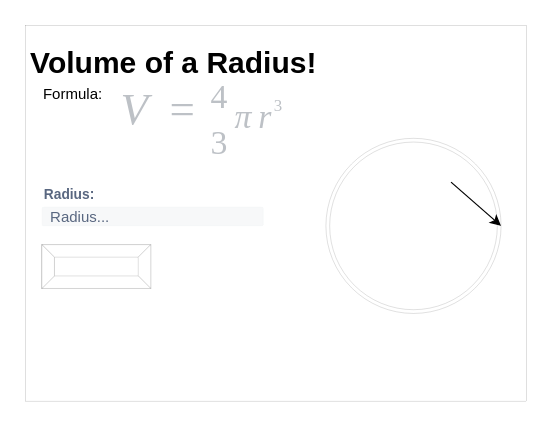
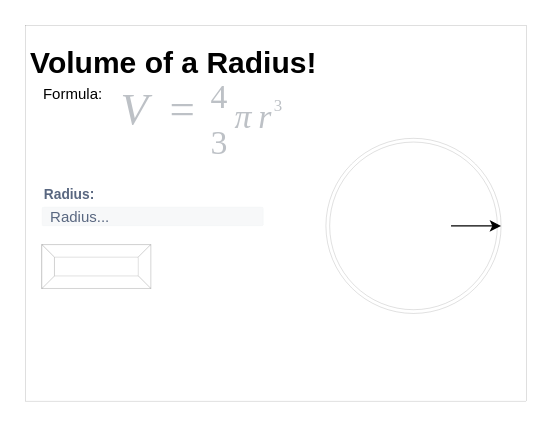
(413, 182) -> (413, 226)
